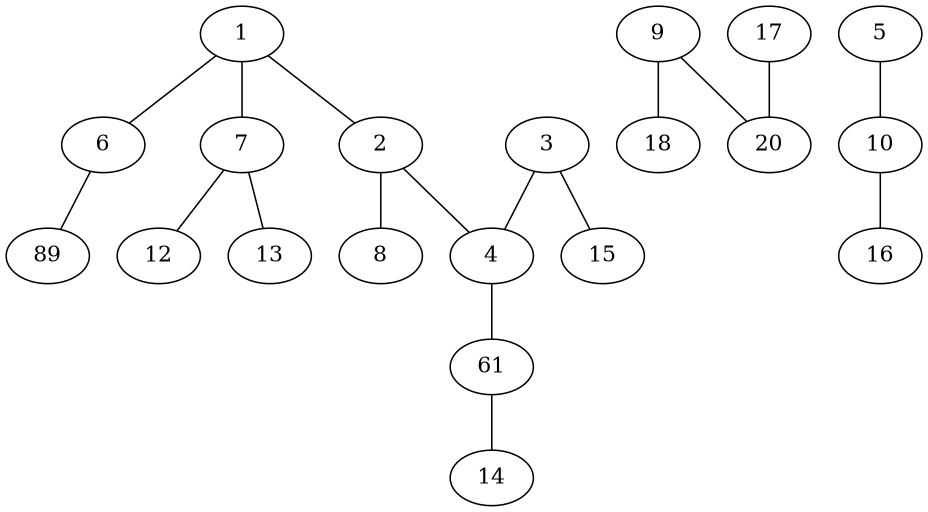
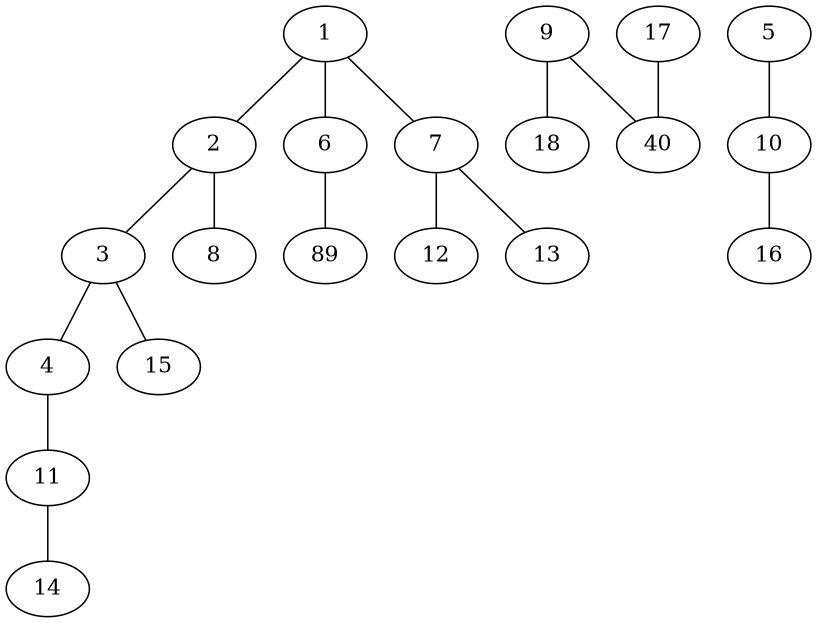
(769, 145) -> (658, 145)
(436, 200) -> (159, 200)
(492, 367) -> (48, 478)
